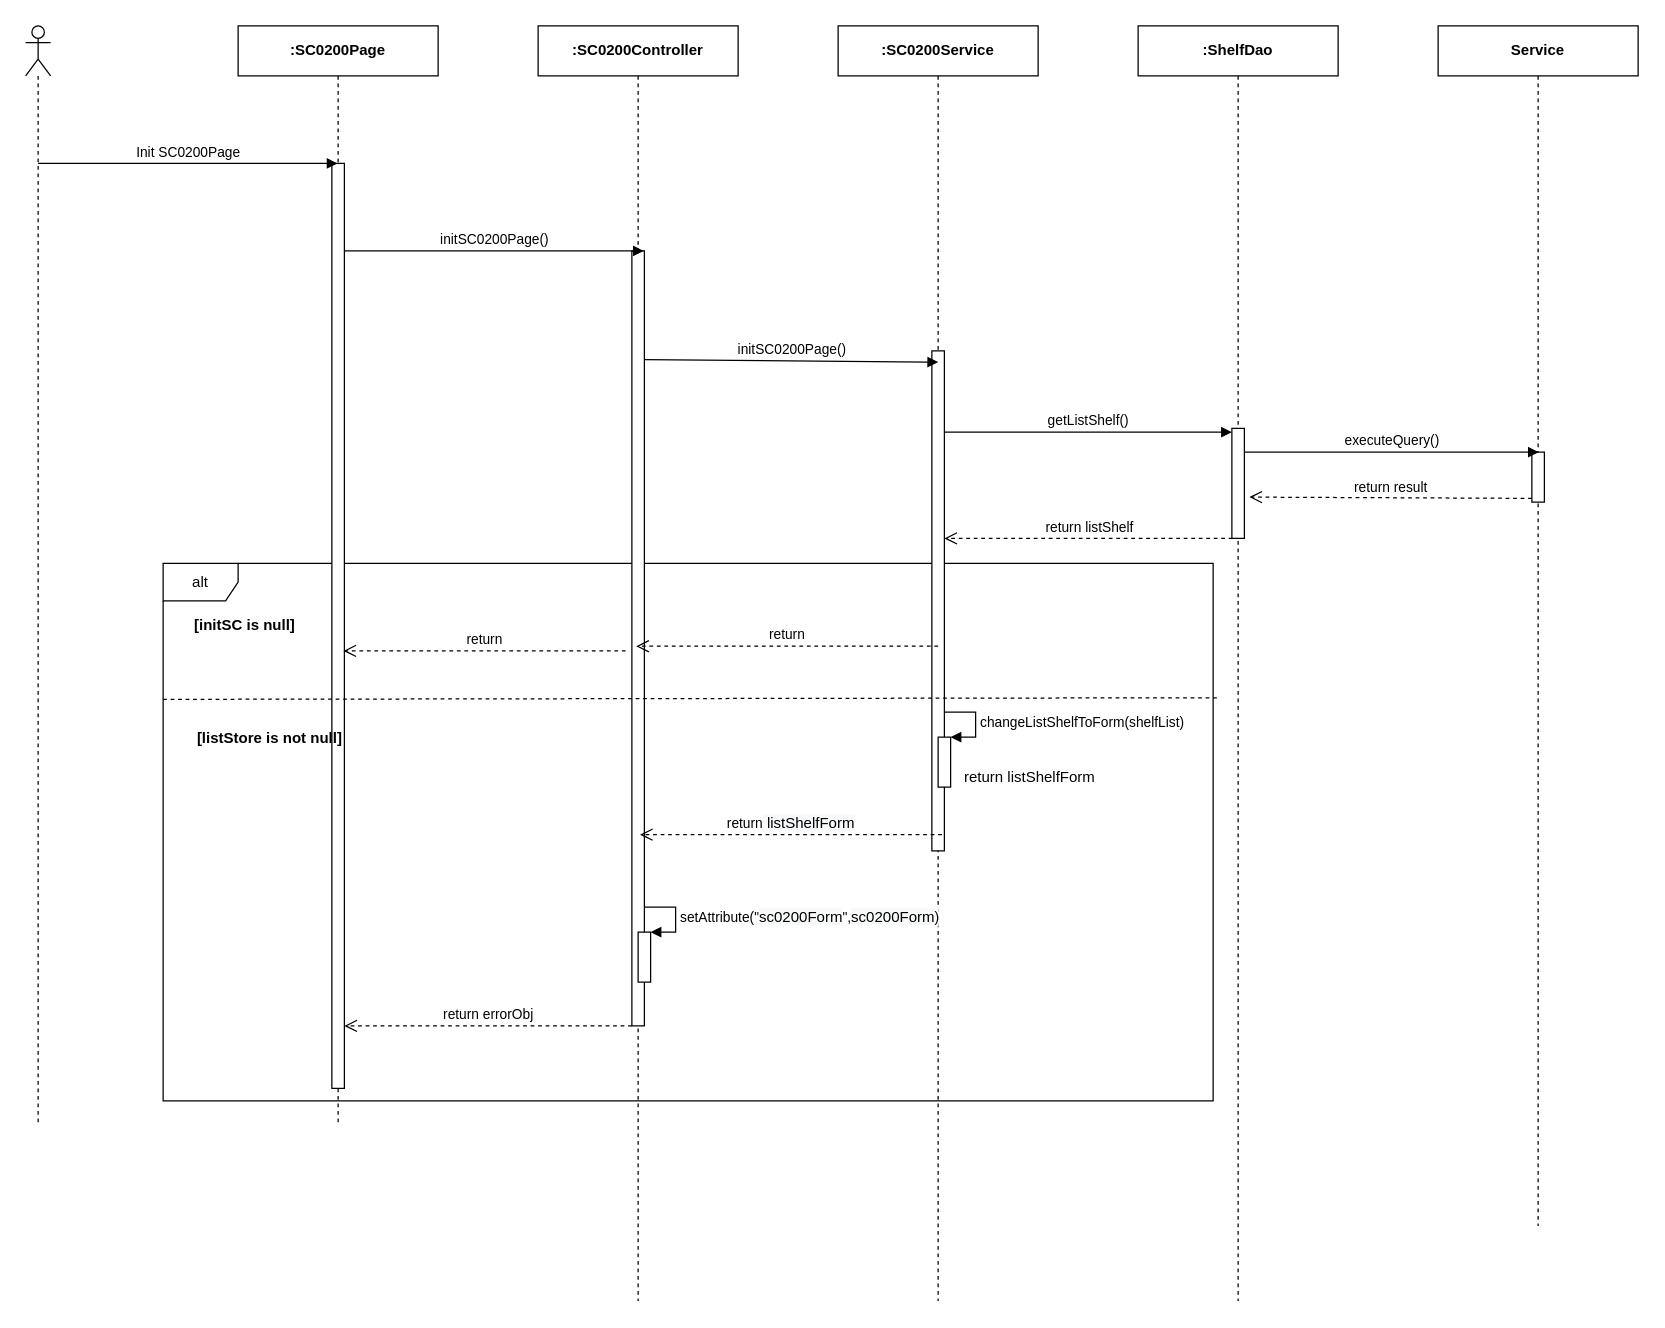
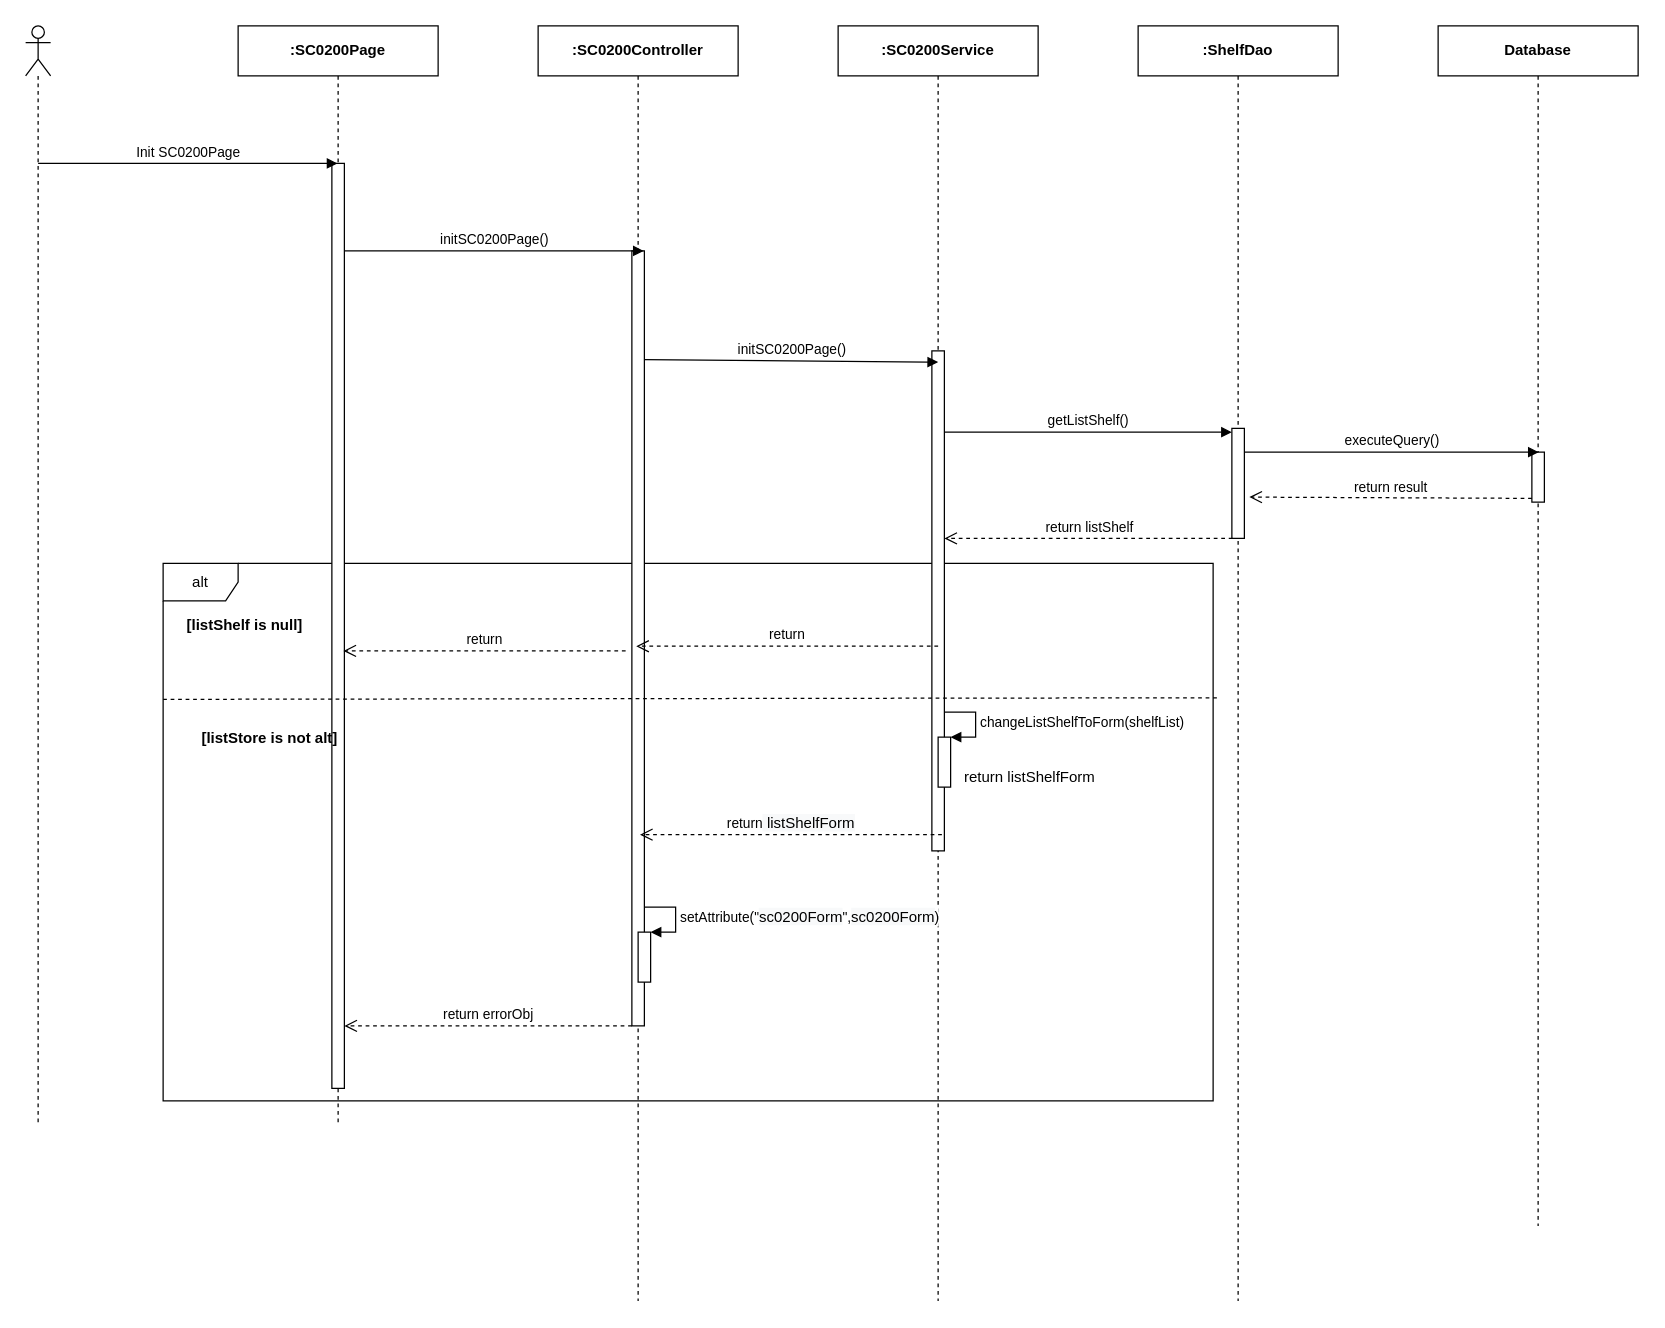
(1538, 51) -> (1538, 51)
(245, 626) -> (245, 626)
(270, 738) -> (270, 738)
